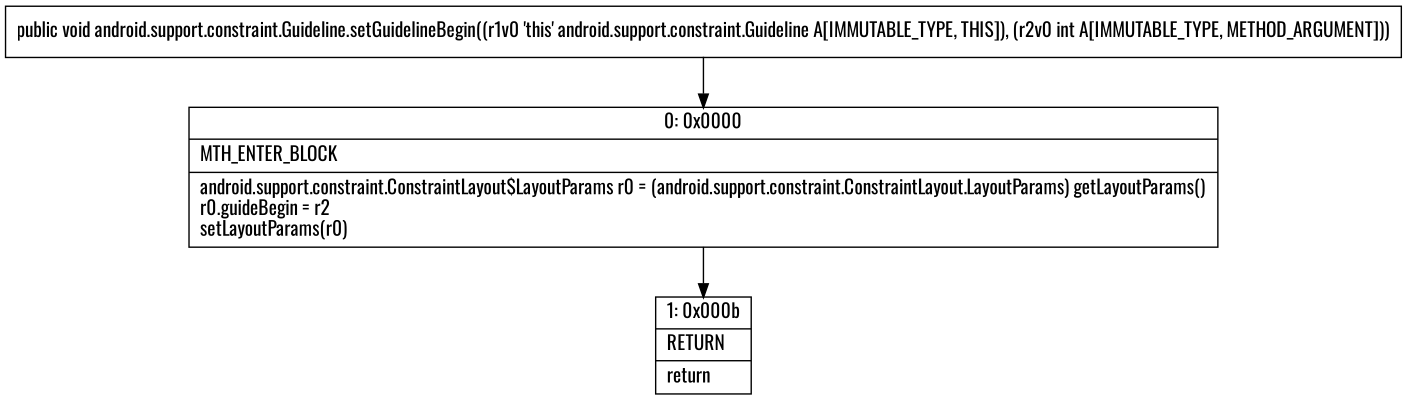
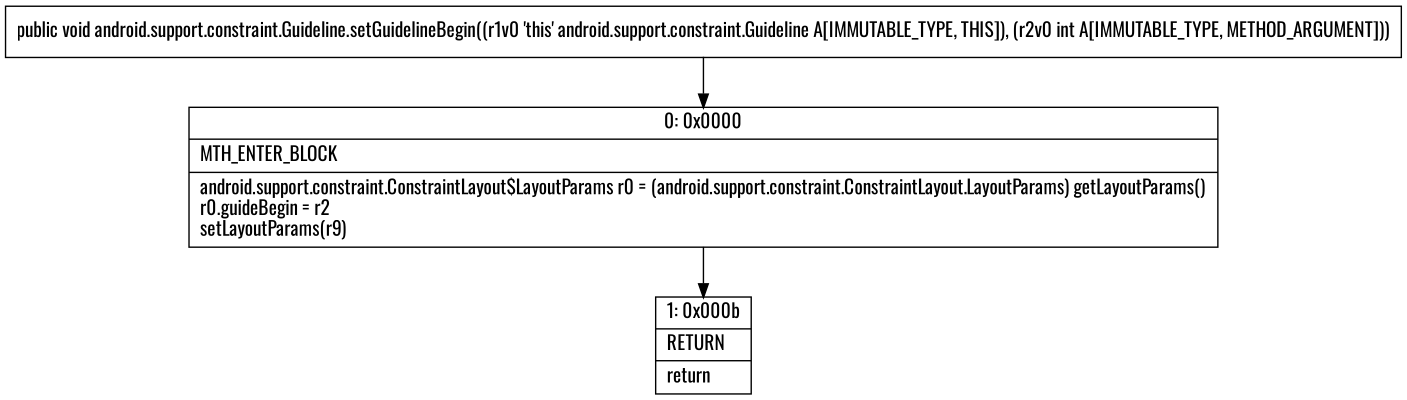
(274, 230) -> (273, 230)
